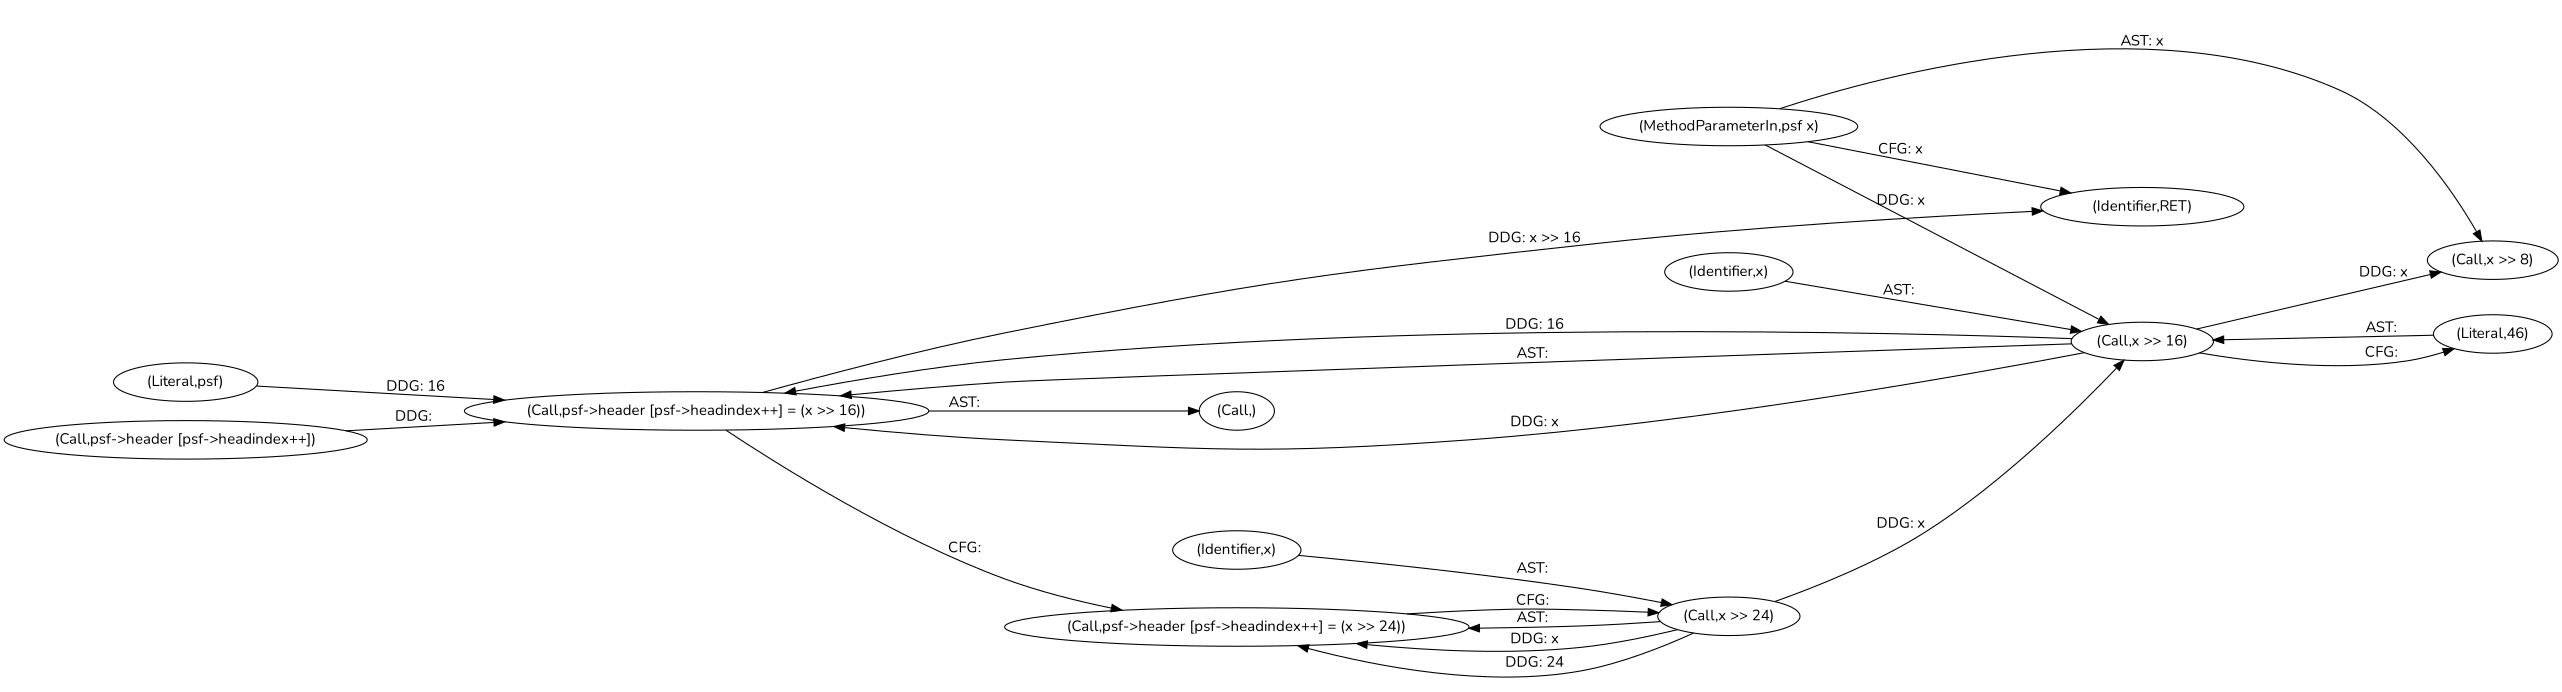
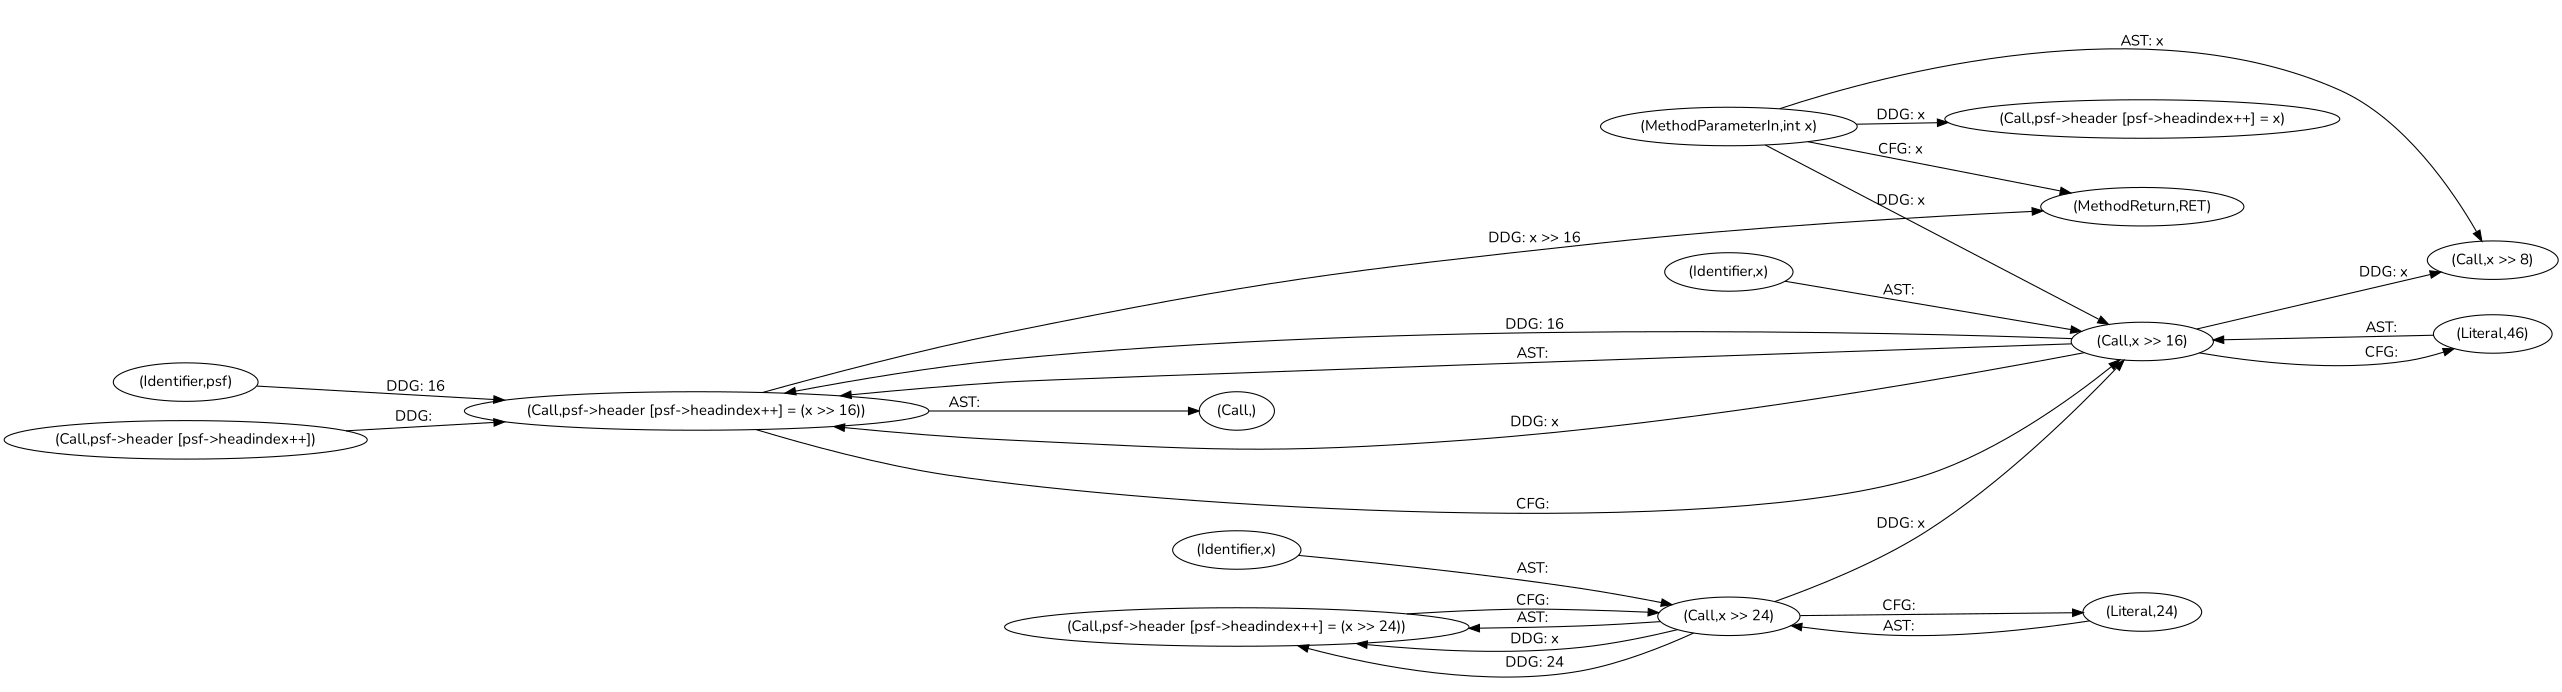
none -> (2142, 119)
(1729, 127) -> (1729, 127)
(2142, 207) -> (2142, 207)
(186, 382) -> (186, 382)
(910, 537) -> (1447, 512)
none -> (2142, 612)
